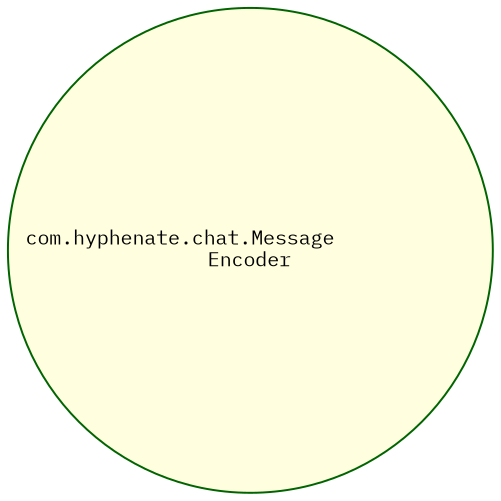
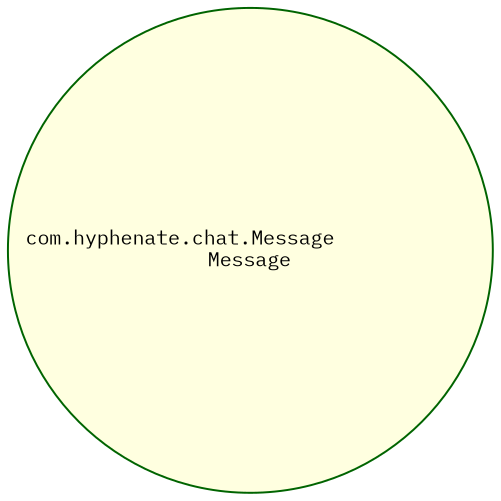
(250, 250) -> (250, 250)
